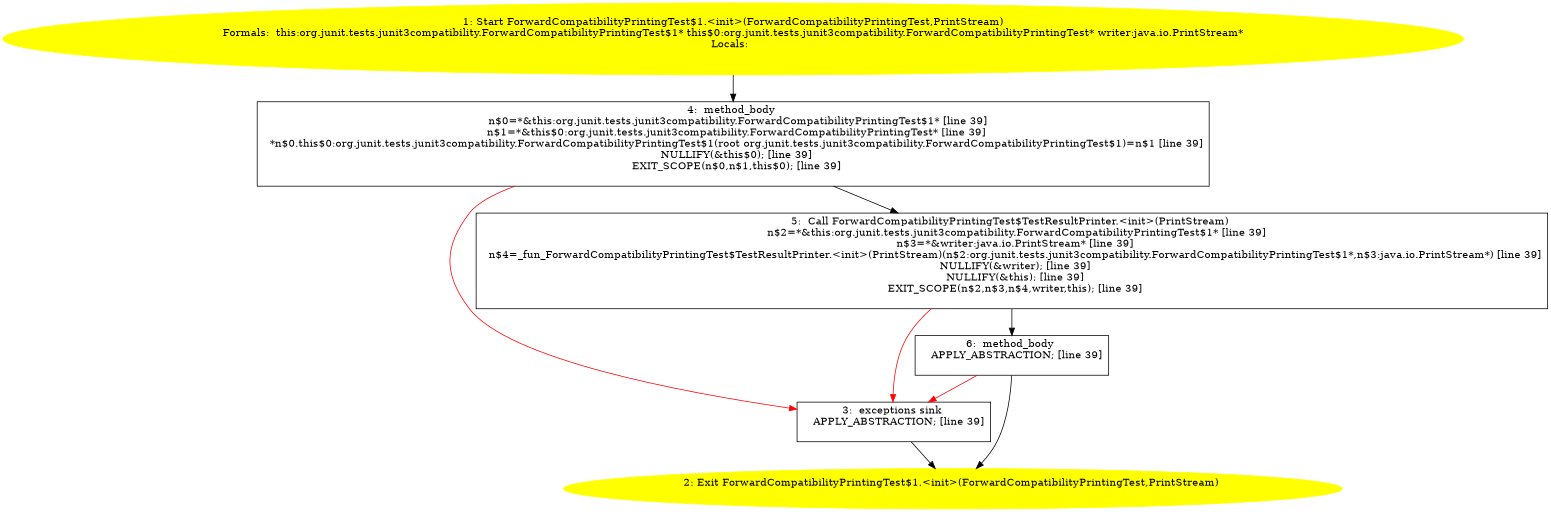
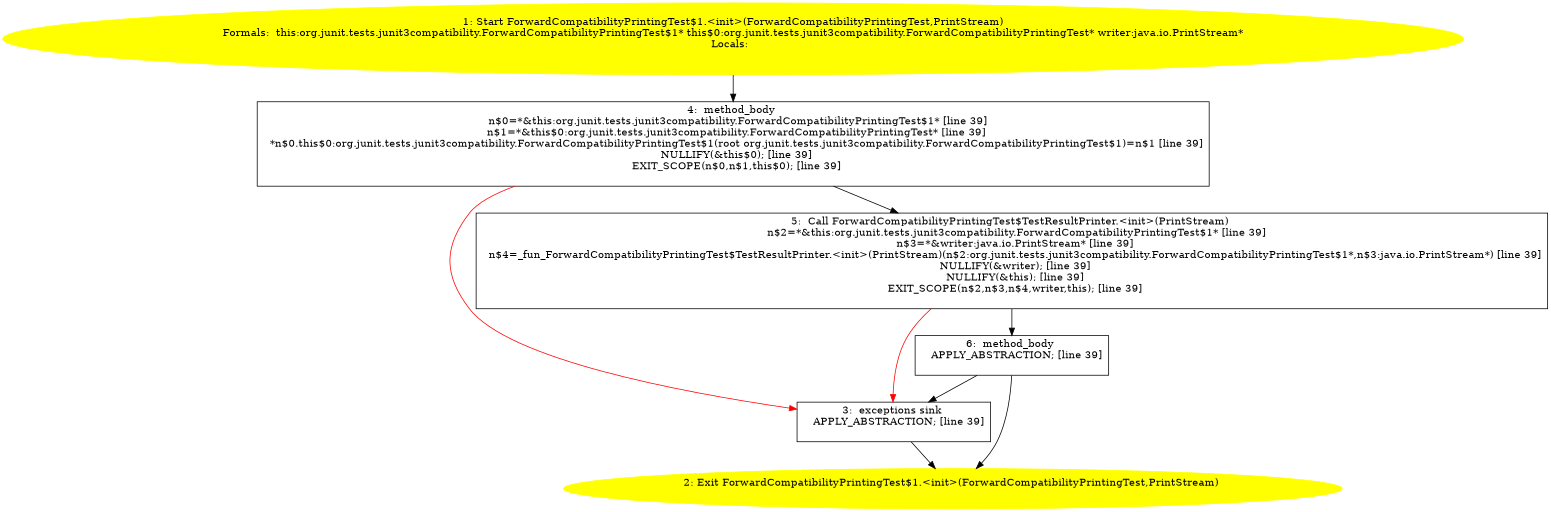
(956, 387) -> (956, 387)
